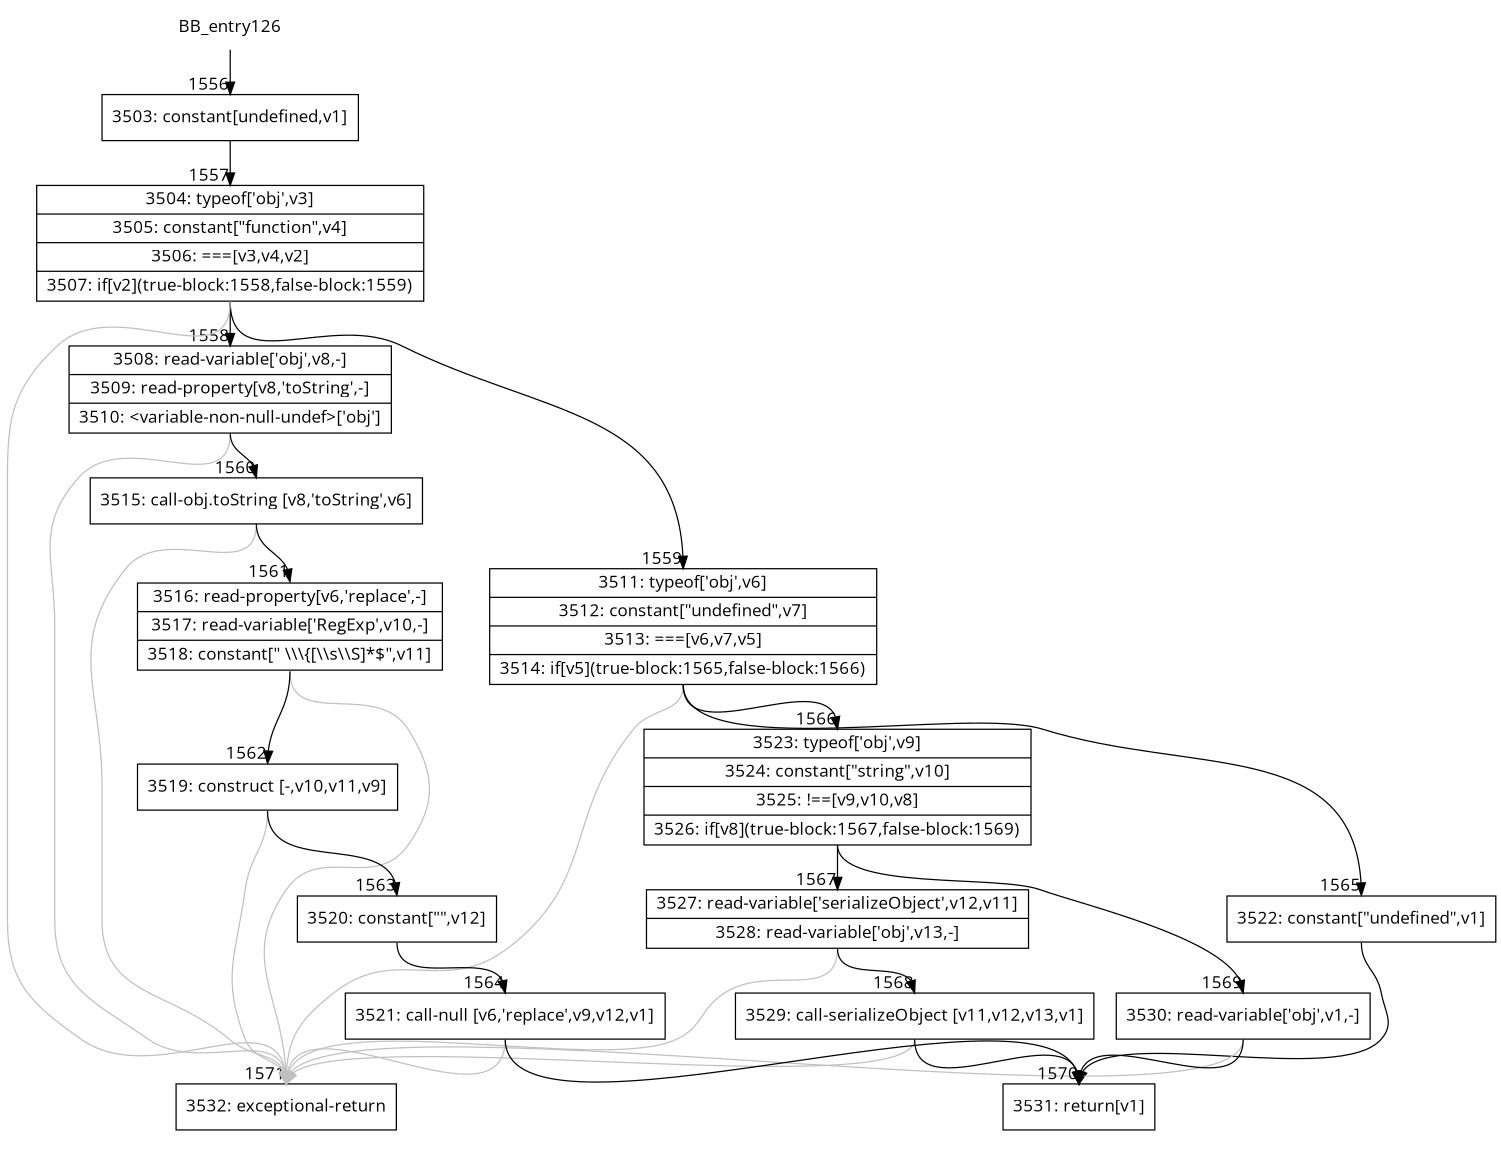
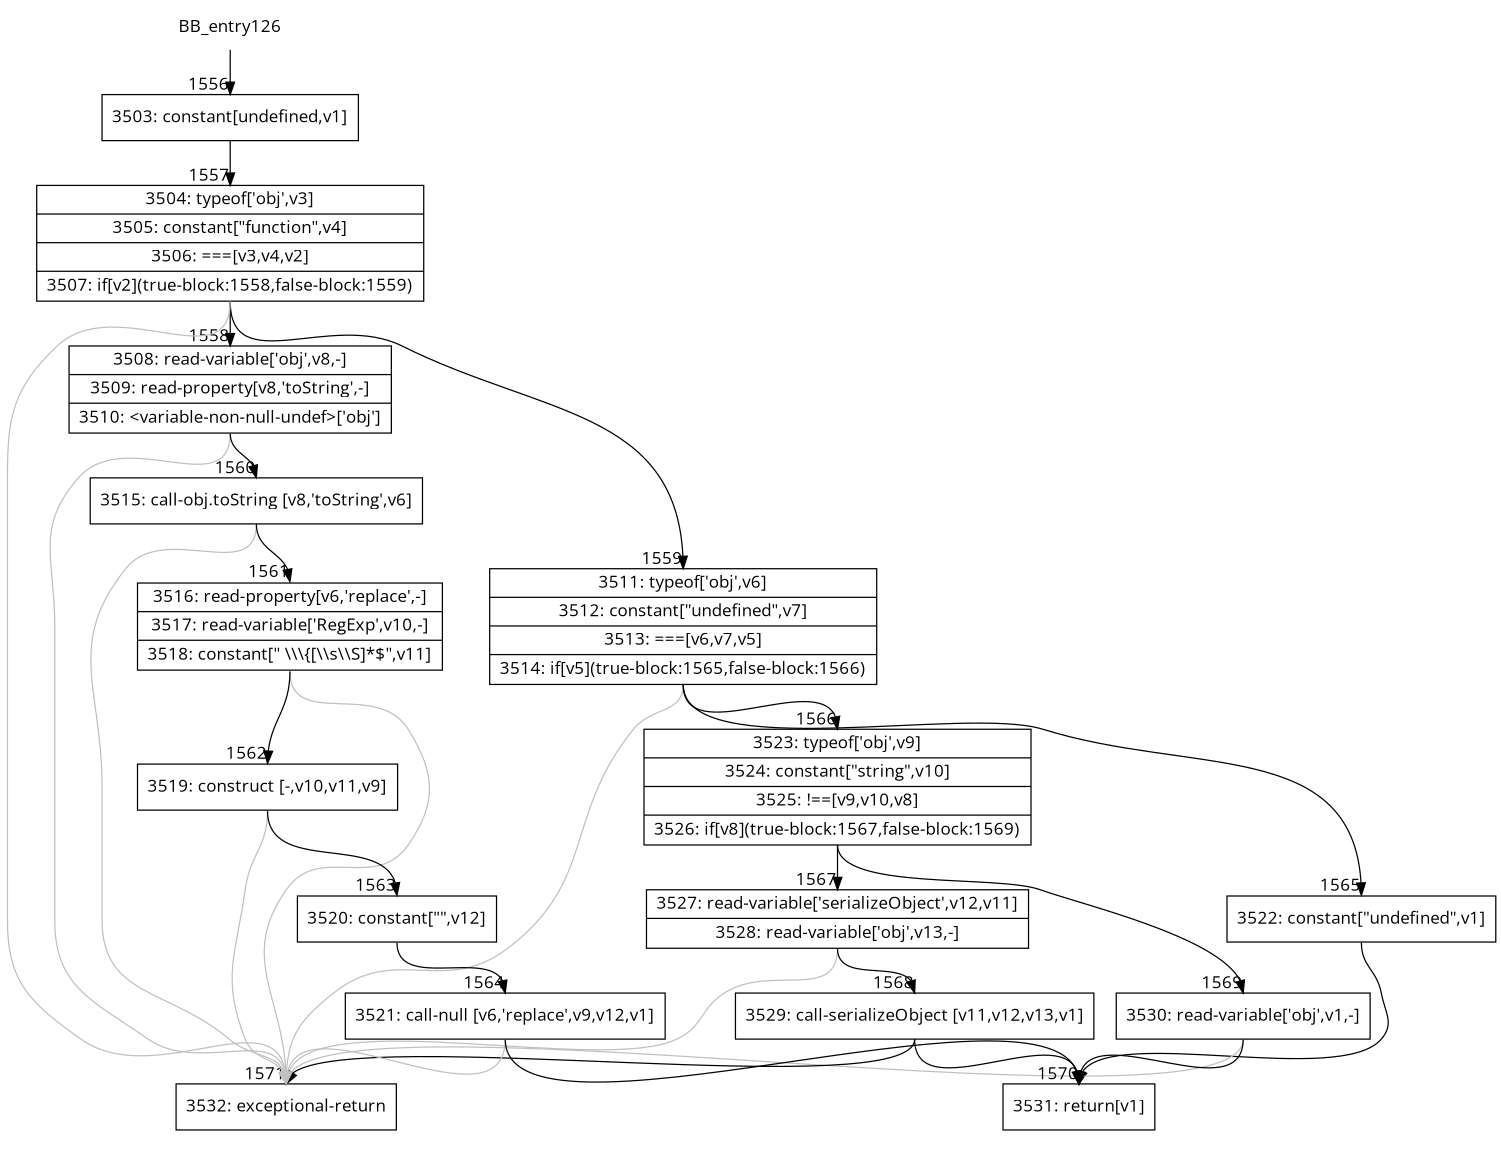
(606, 1062) -> (606, 1062)
